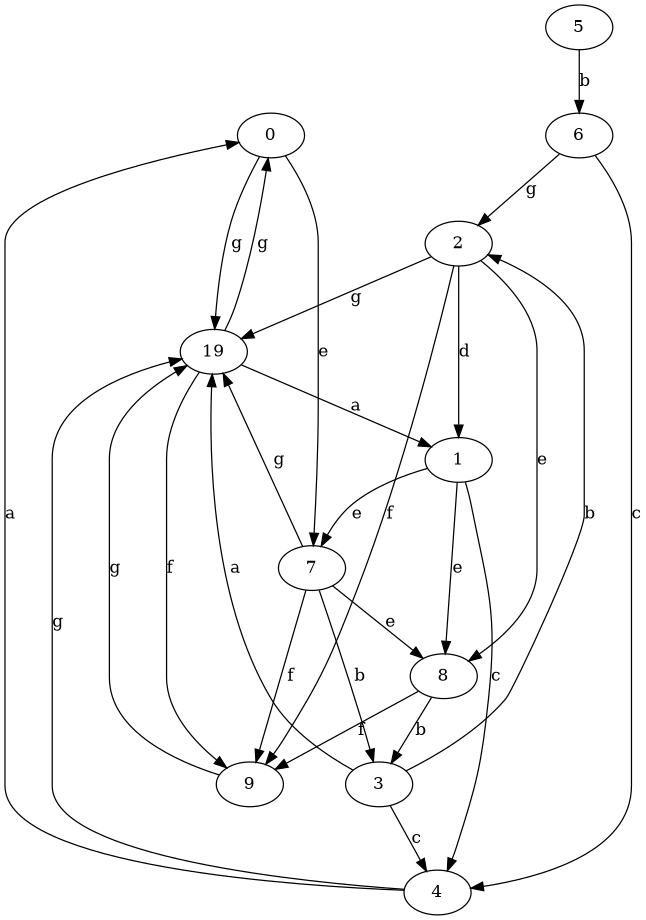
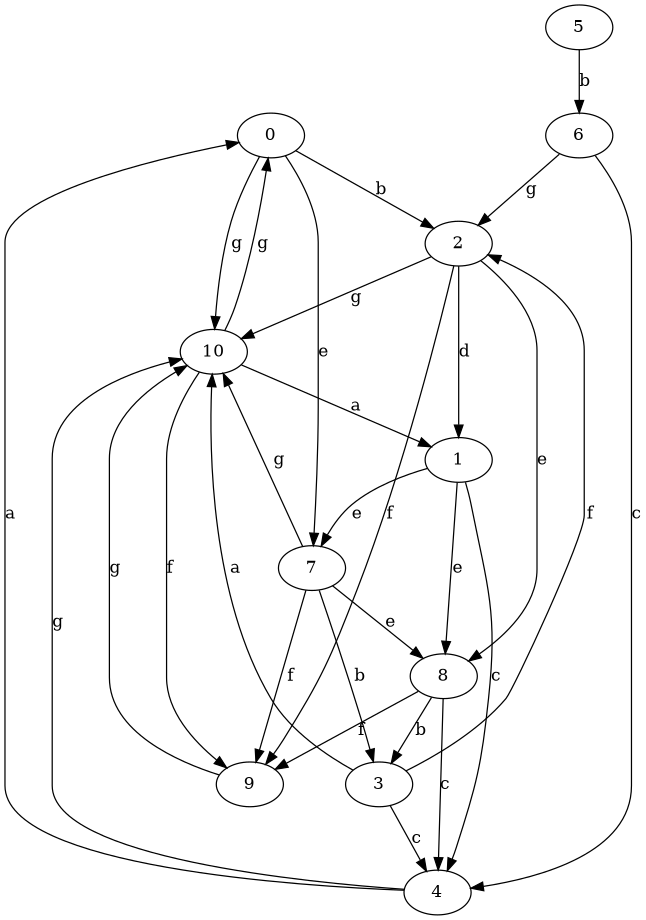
none -> (359, 186)
(214, 352) -> (214, 352)
(590, 514) -> (590, 514)
none -> (441, 778)
